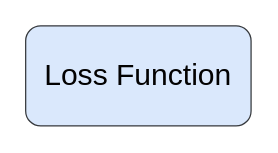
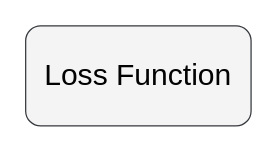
(138, 76) -> (138, 76)
